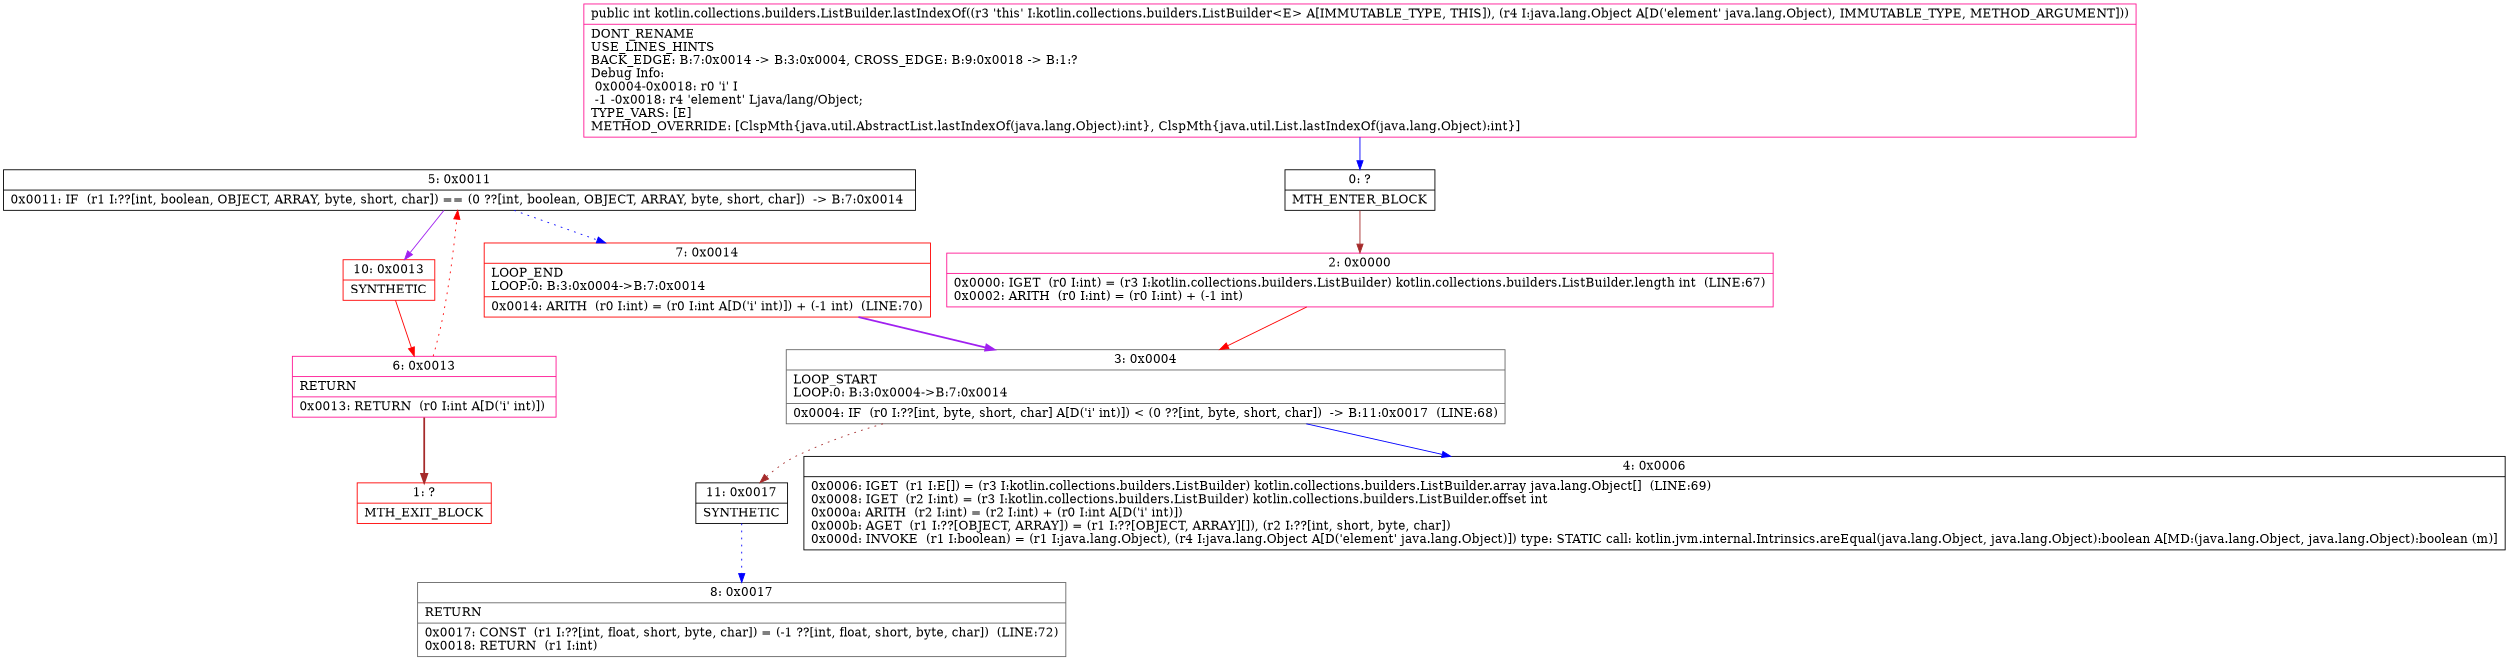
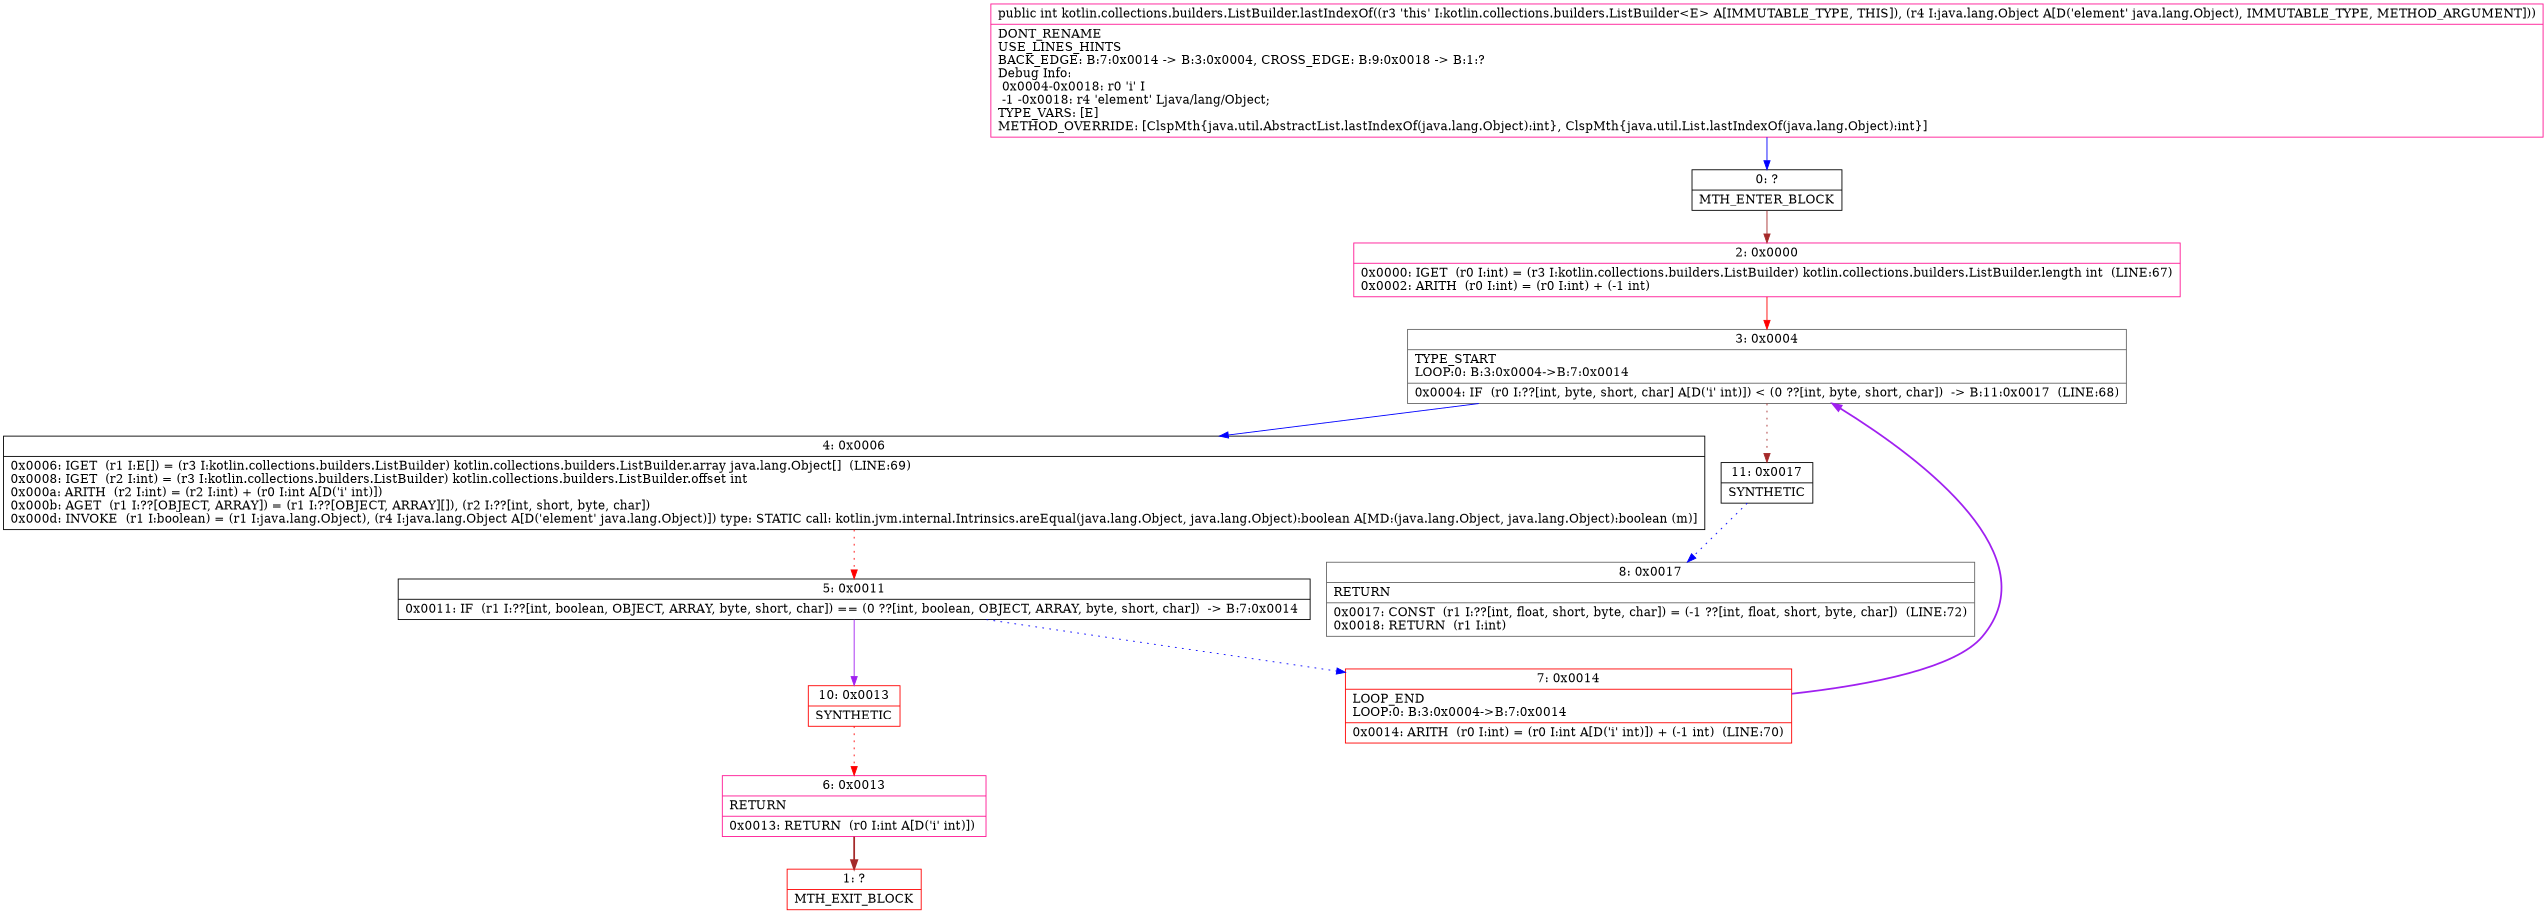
(448, 288) -> (854, 550)
(403, 324) -> (854, 746)
(836, 380) -> (1456, 359)
